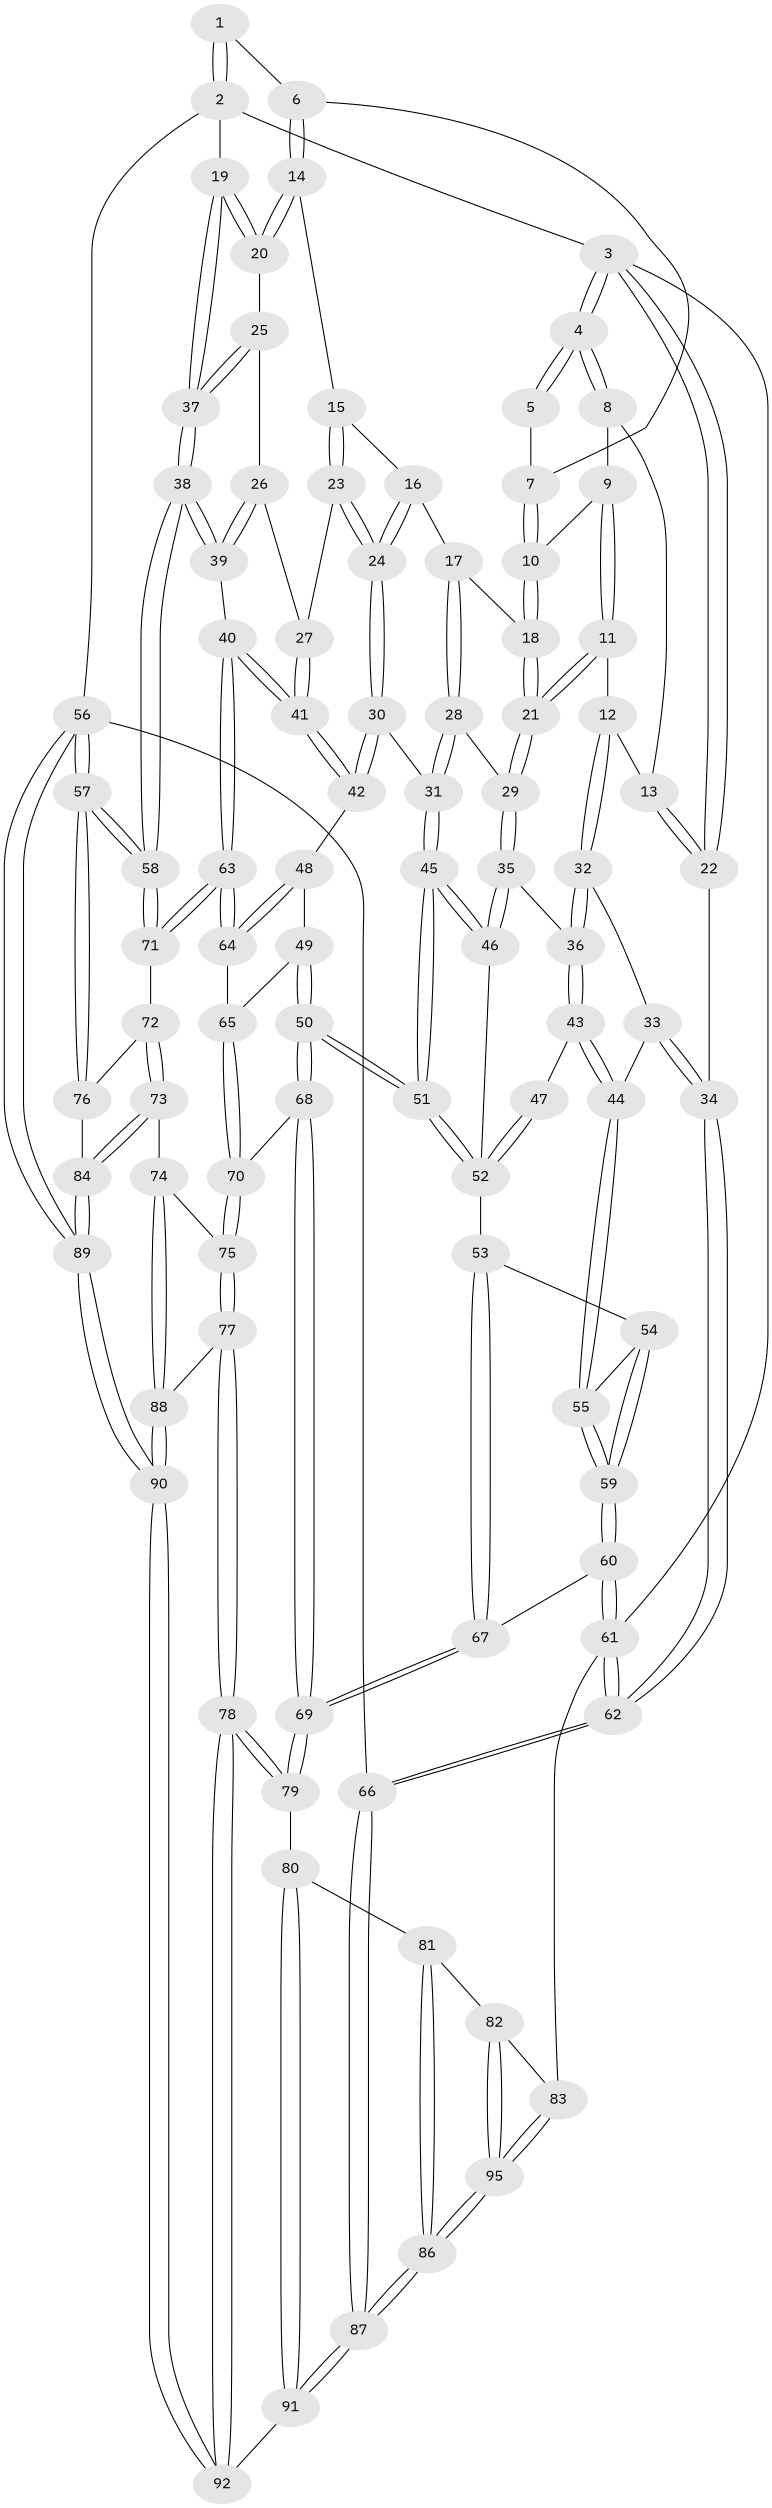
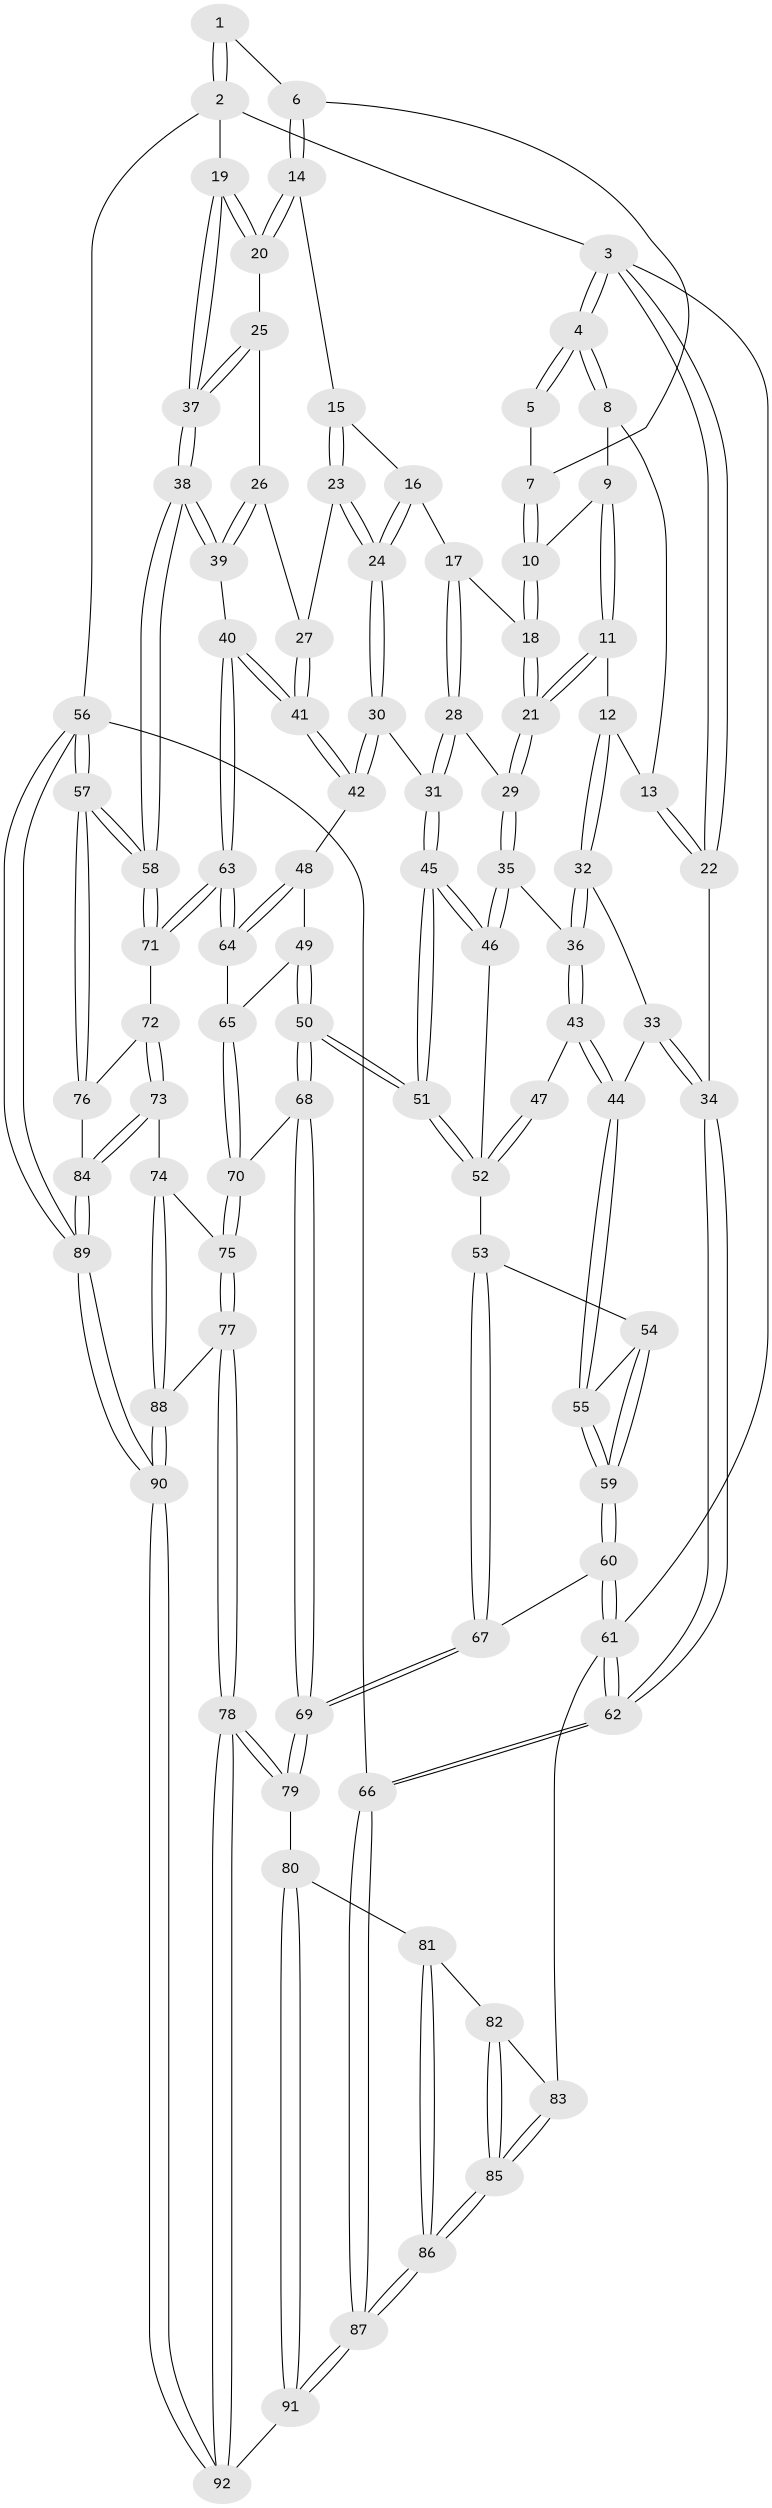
(495, 2177) -> (495, 2177)
